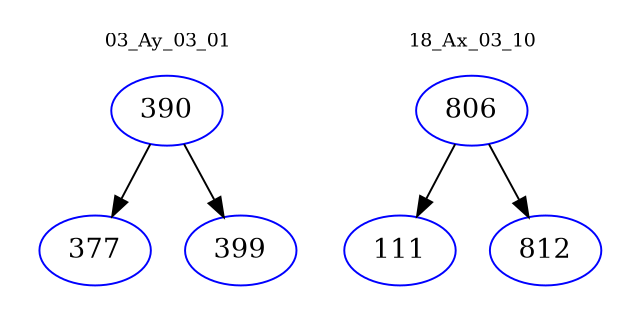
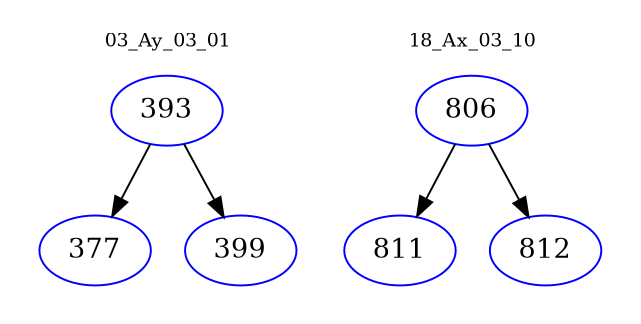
(167, 111) -> (167, 111)
(400, 250) -> (400, 250)
